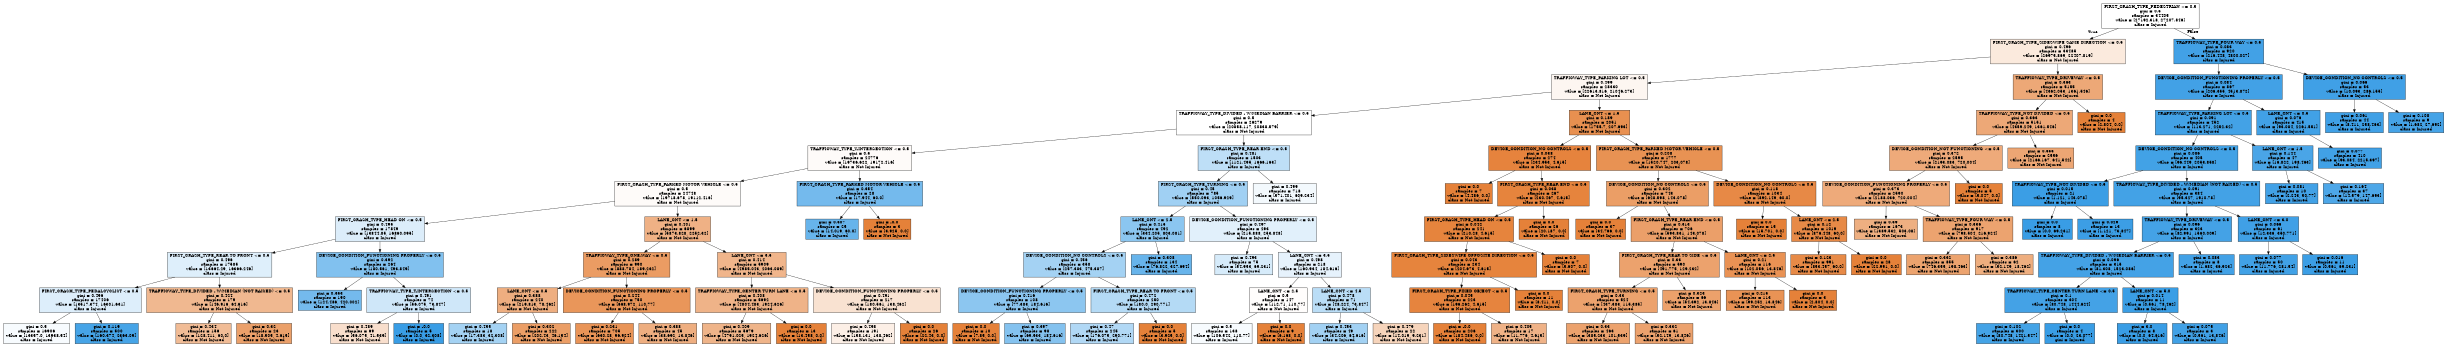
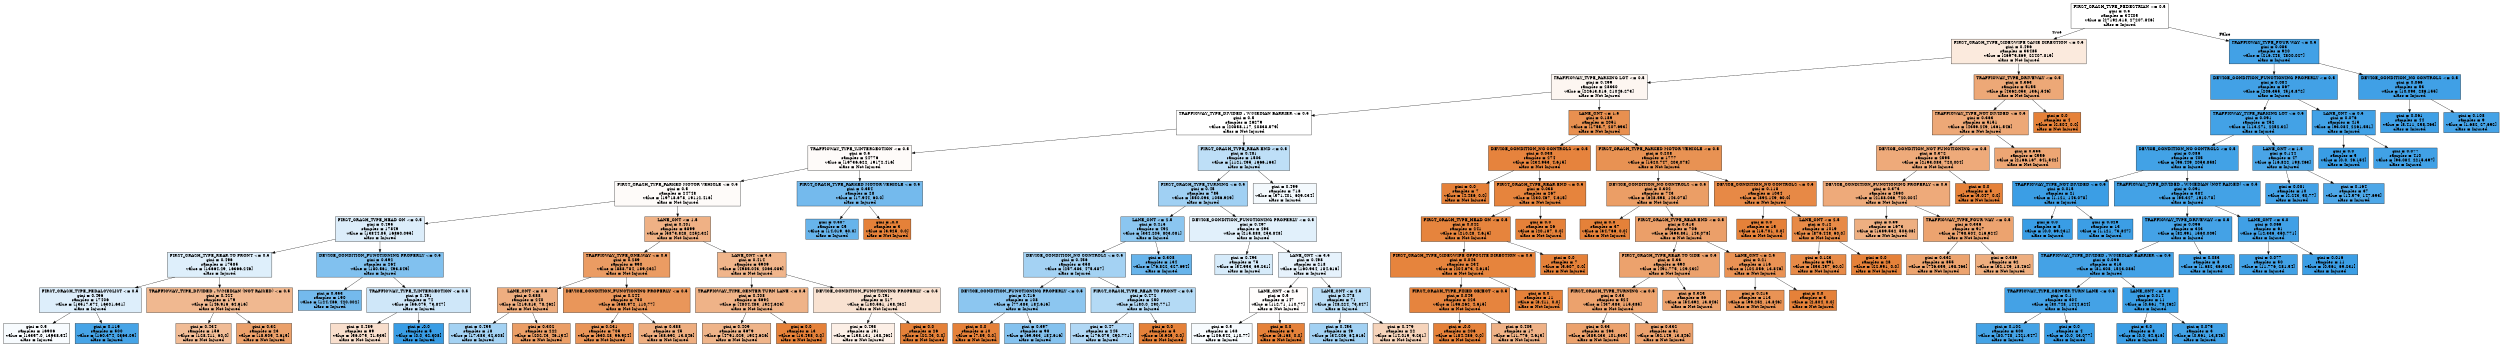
none -> (2344, 158)
(2070, 334) -> (2070, 334)
